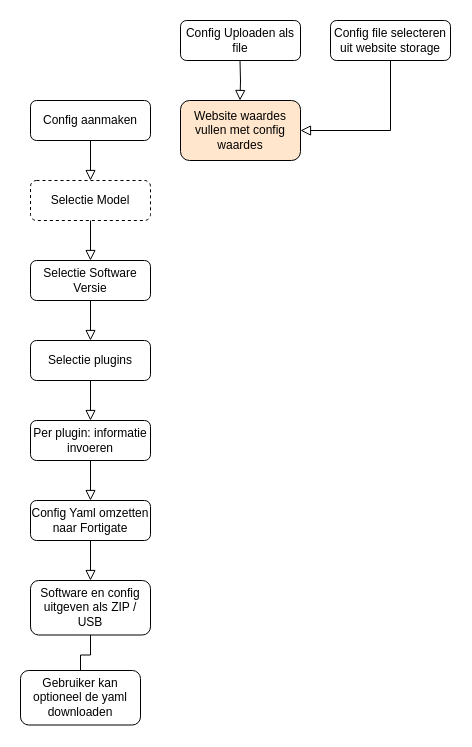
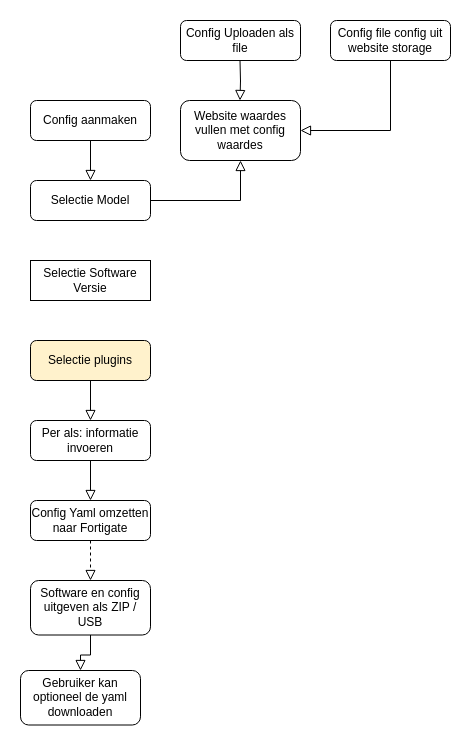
(391, 41) -> (391, 41)
(241, 131) -> (241, 131)
(91, 201) -> (91, 201)
(91, 235) -> (210, 201)
(91, 281) -> (91, 281)
(91, 315) -> none
(91, 361) -> (91, 361)
(91, 441) -> (91, 441)
(91, 556) -> (91, 556)
(81, 663) -> (81, 659)
